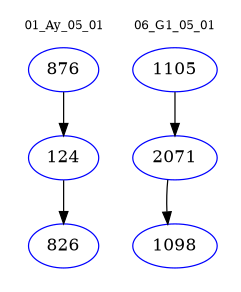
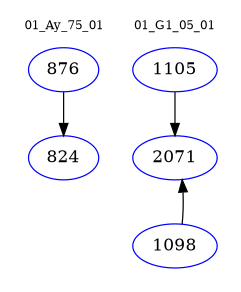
(64, 26) -> (64, 26)
(175, 26) -> (175, 26)
(64, 158) -> (64, 158)
(167, 196) -> (183, 208)
(64, 246) -> none
